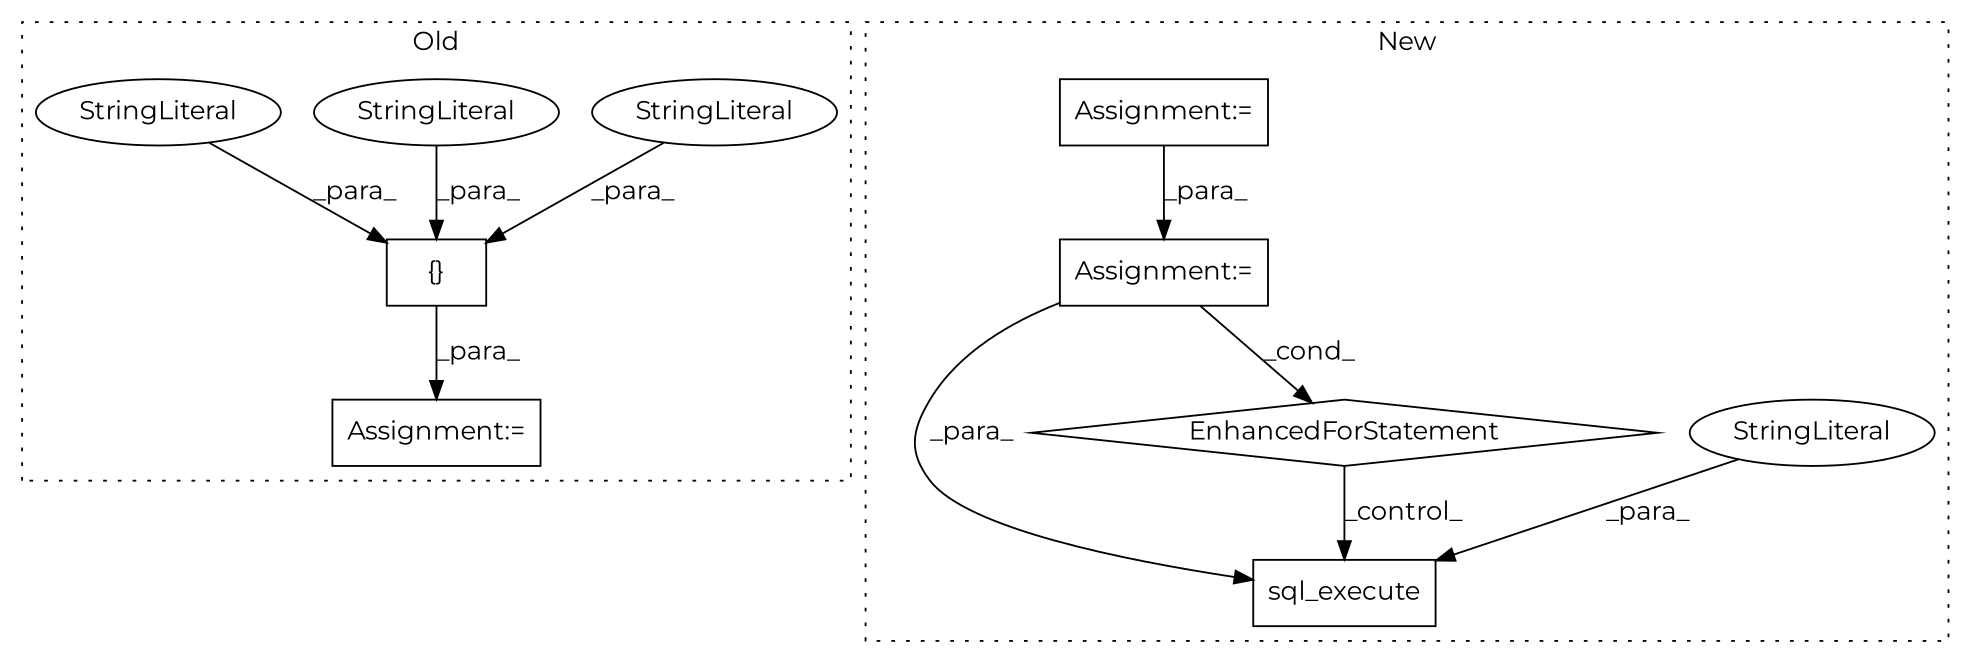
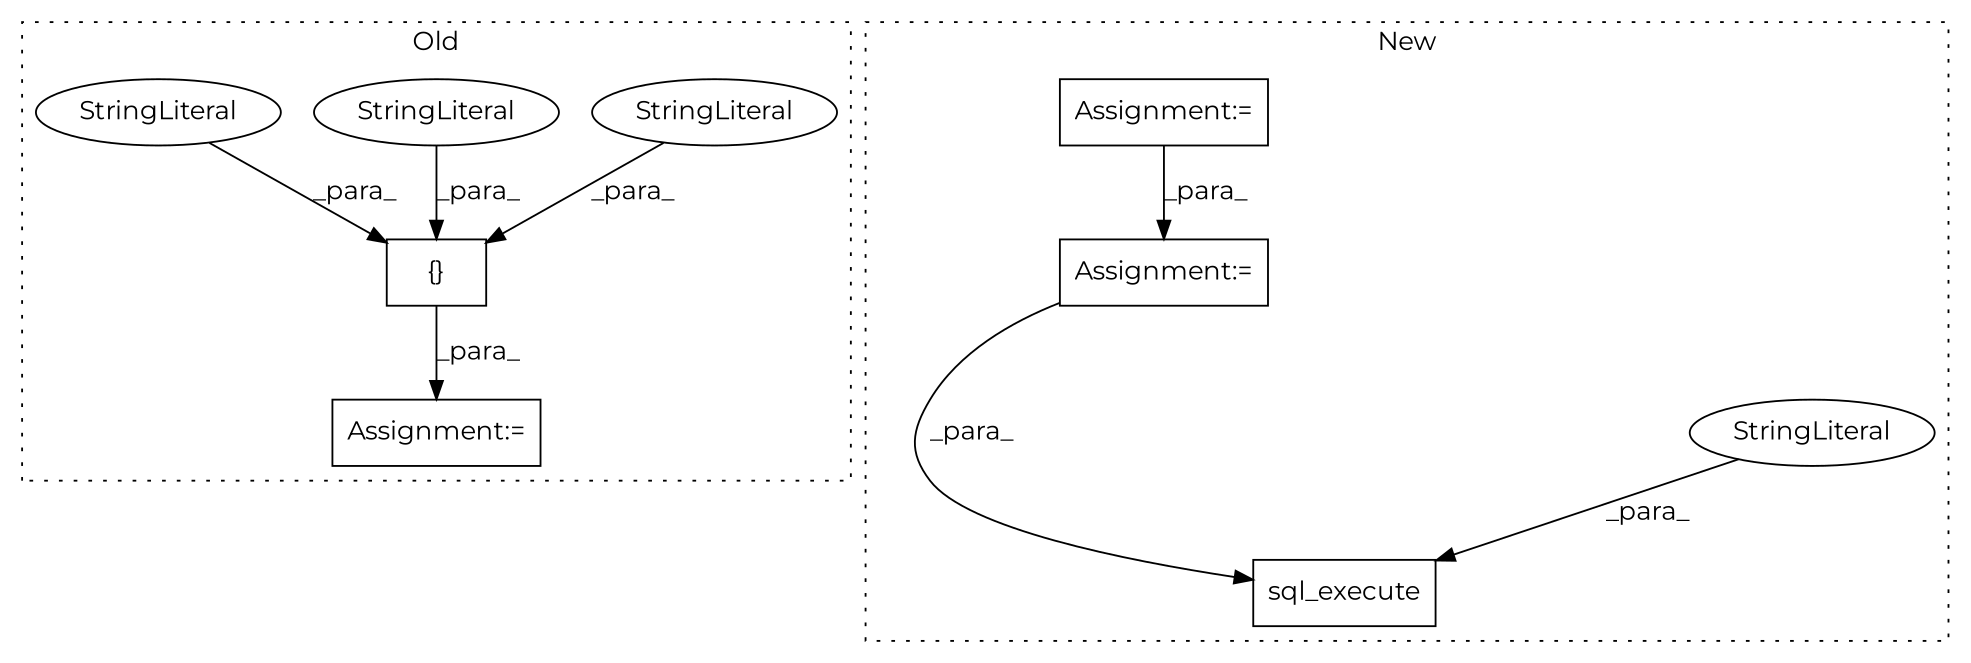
(1344, 433) -> none
